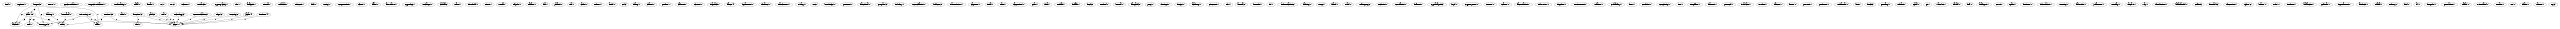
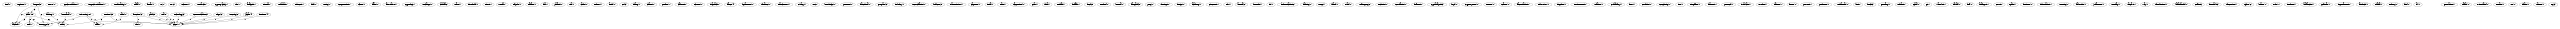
(2432, 5) -> none
(74, 8) -> (112, 23)
